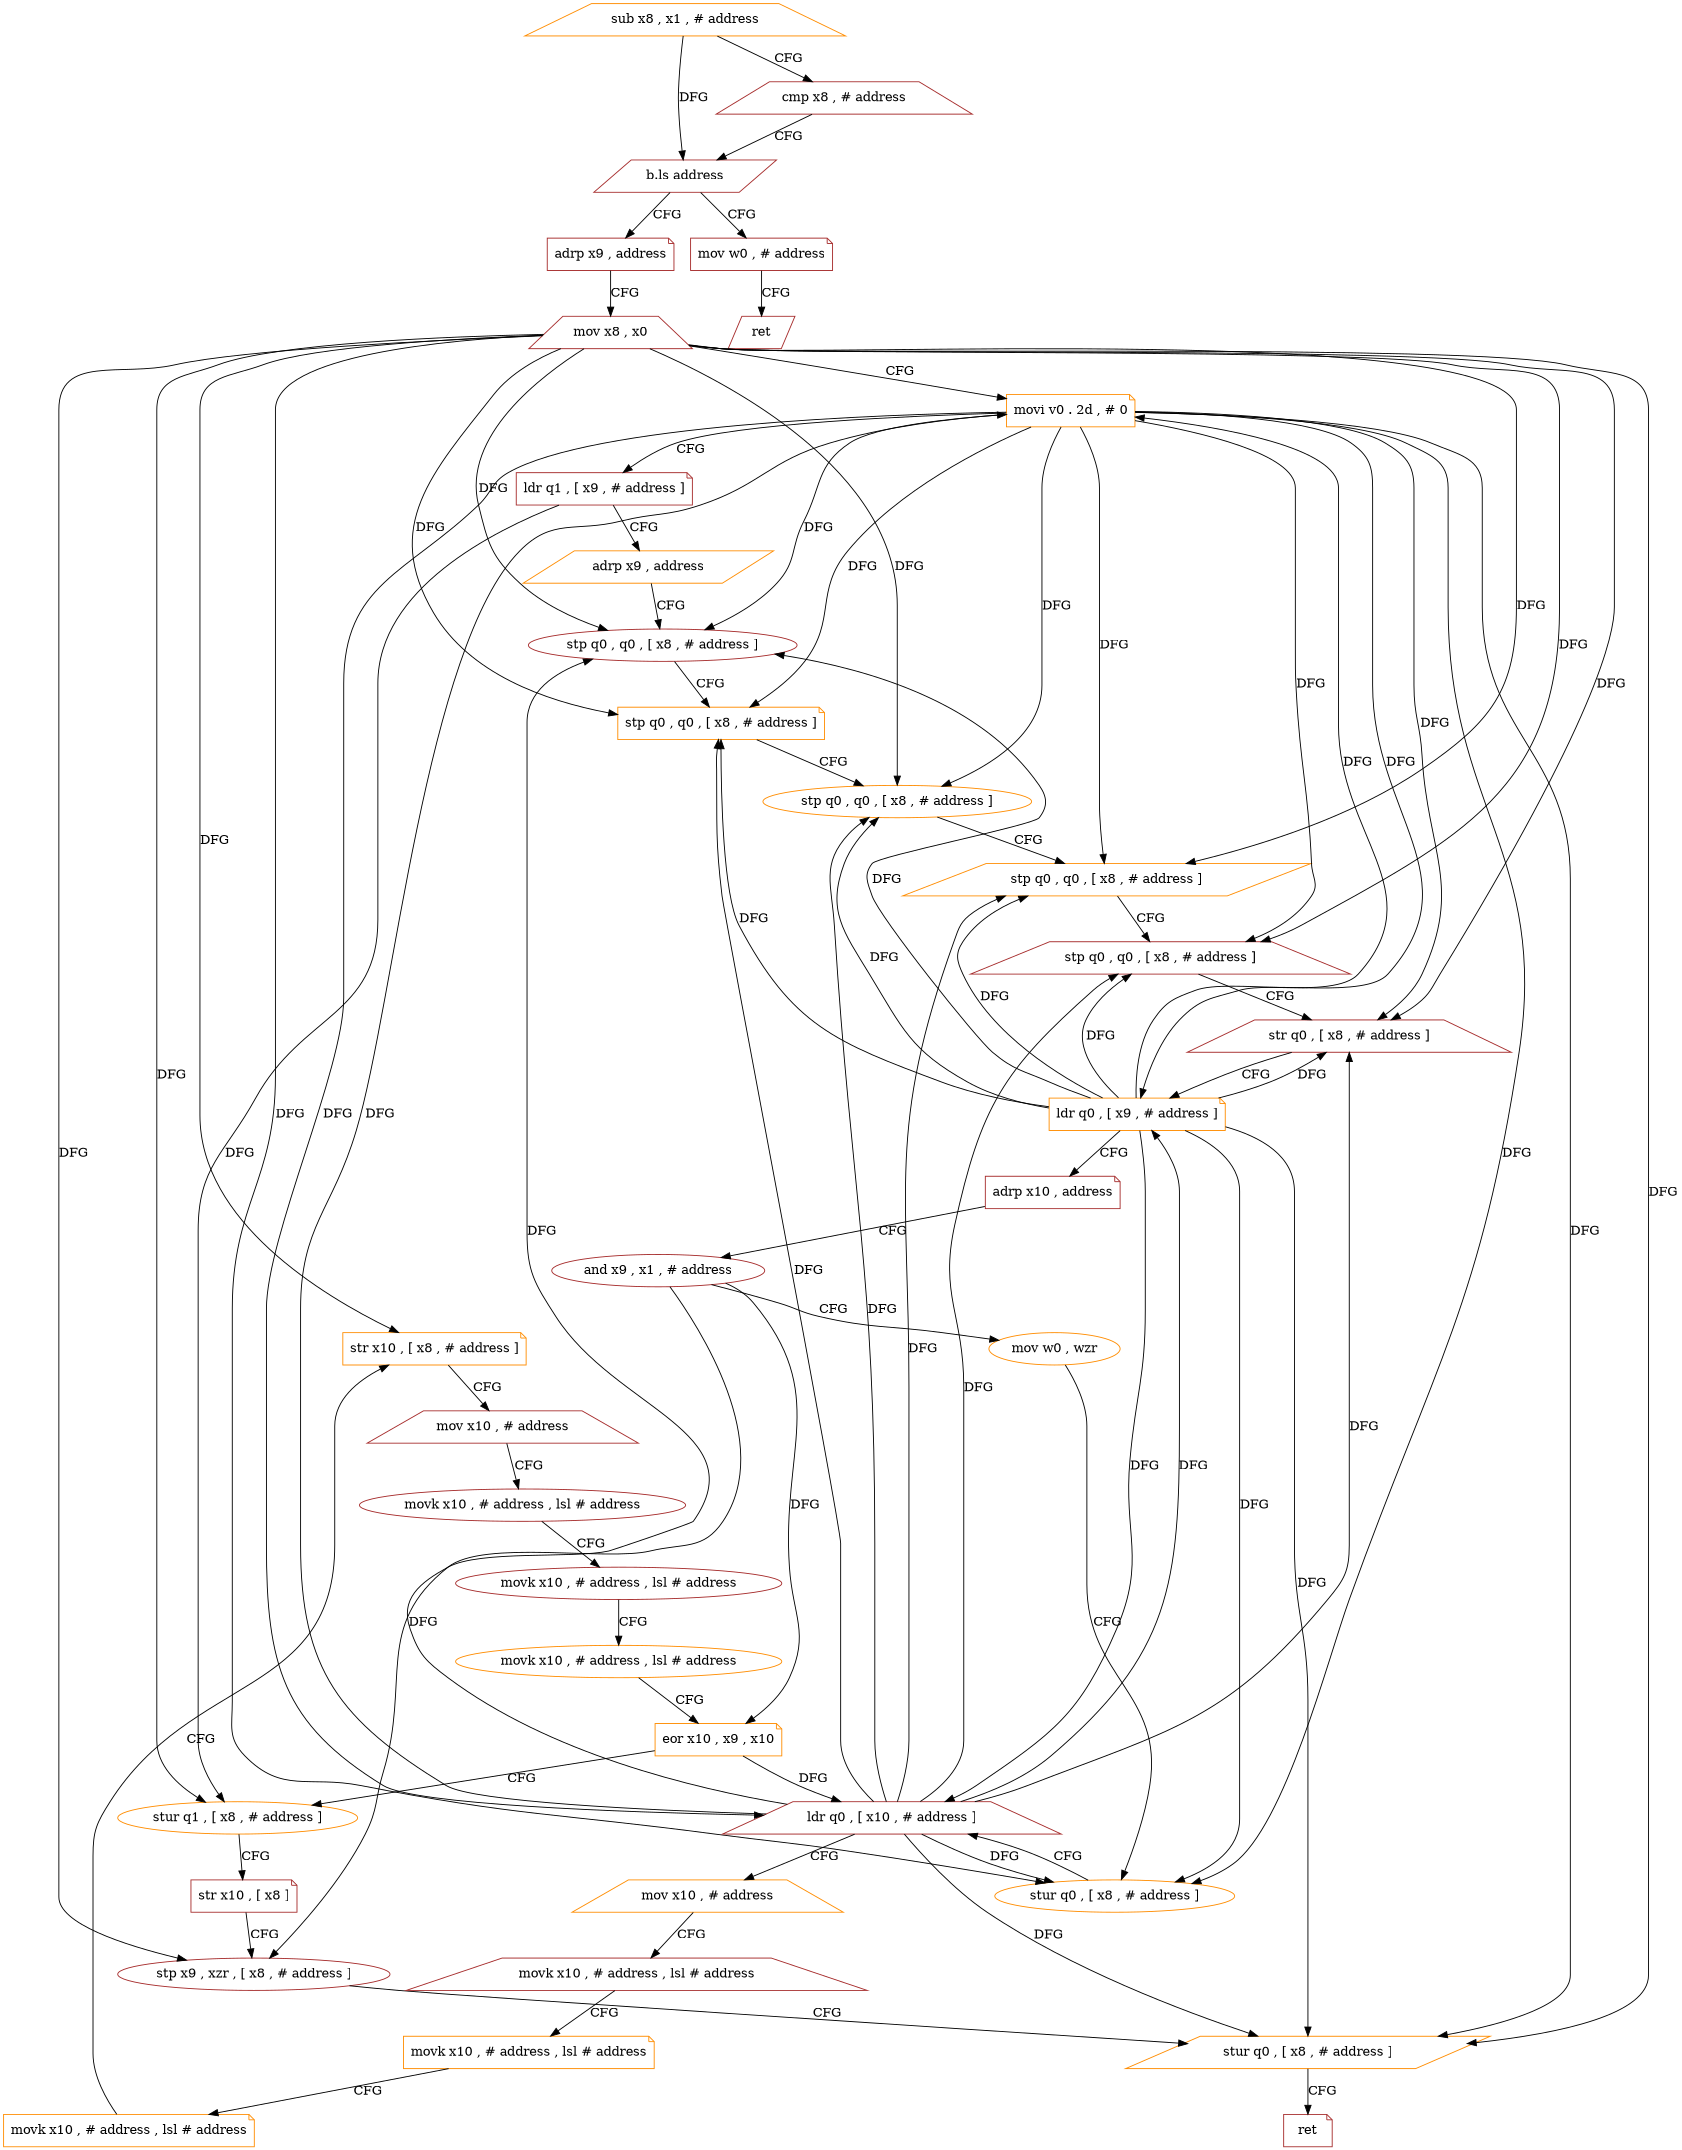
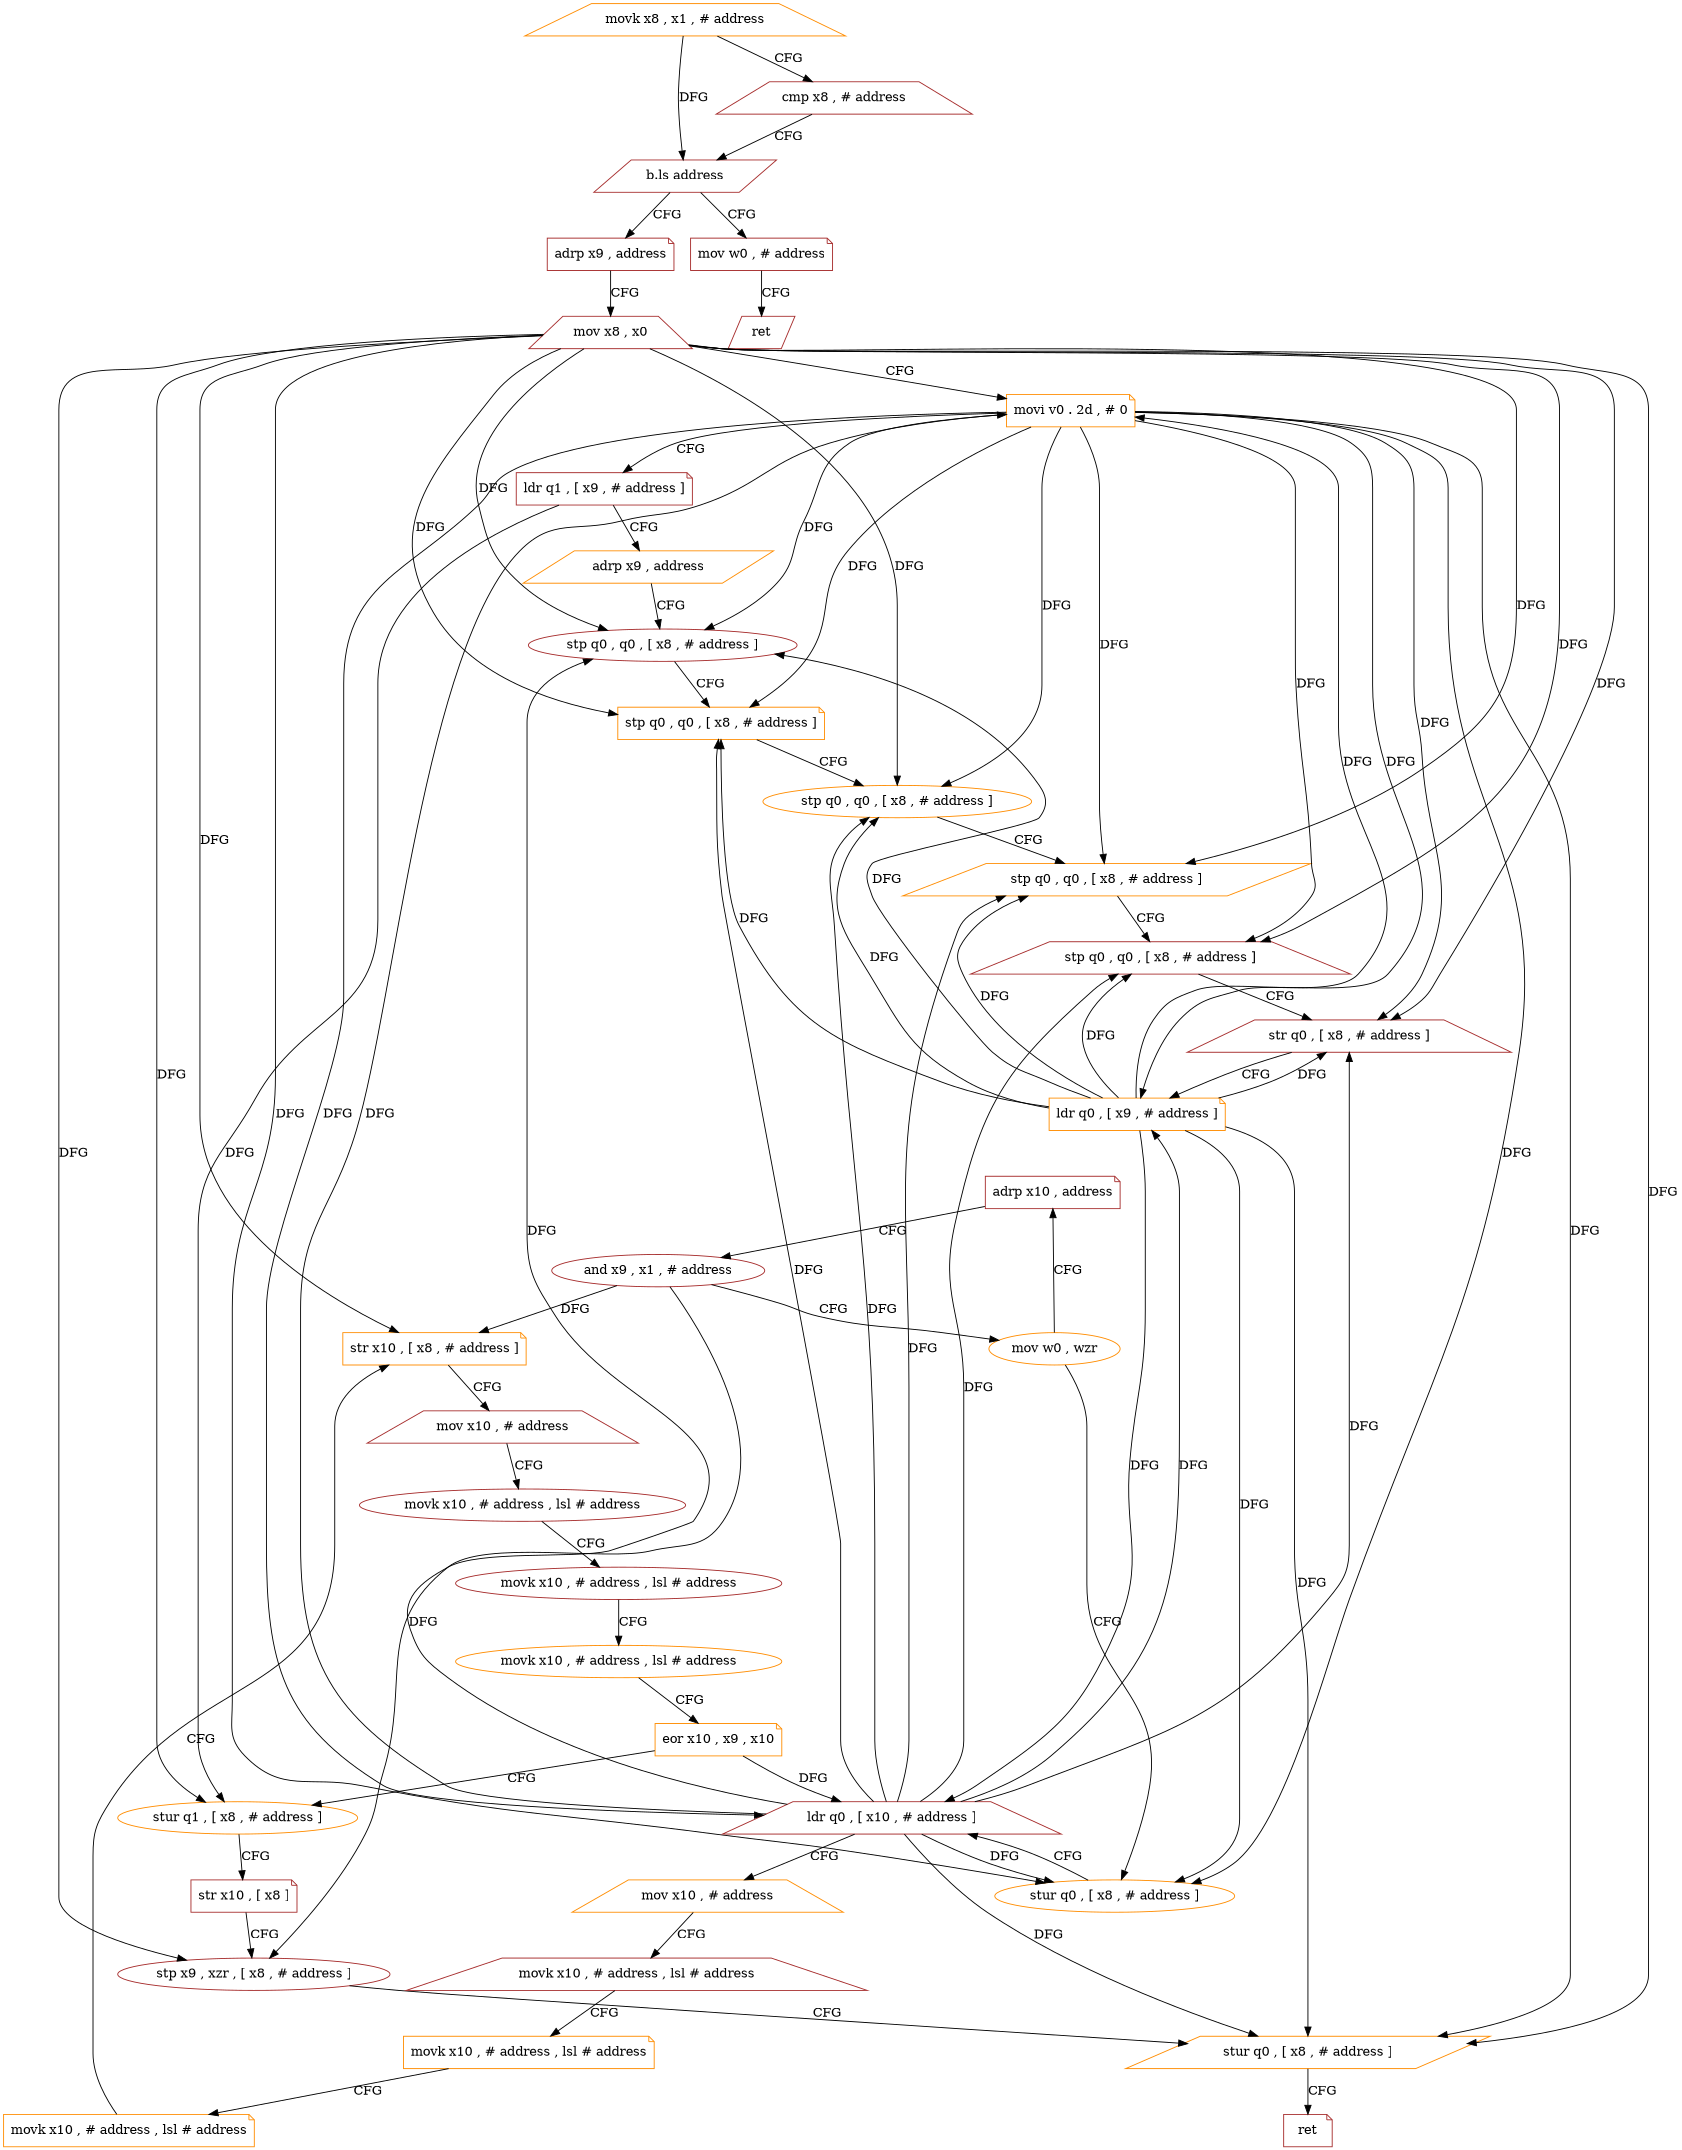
(685, 20) -> (685, 20)
(1098, 1150) -> (1054, 1275)
(791, 1496) -> (559, 1305)
